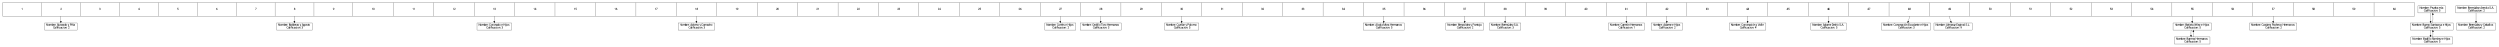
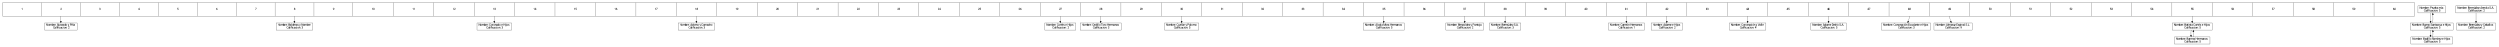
(294, 27) -> (294, 27)
(2192, 27) -> (2192, 27)
(2273, 27) -> none
